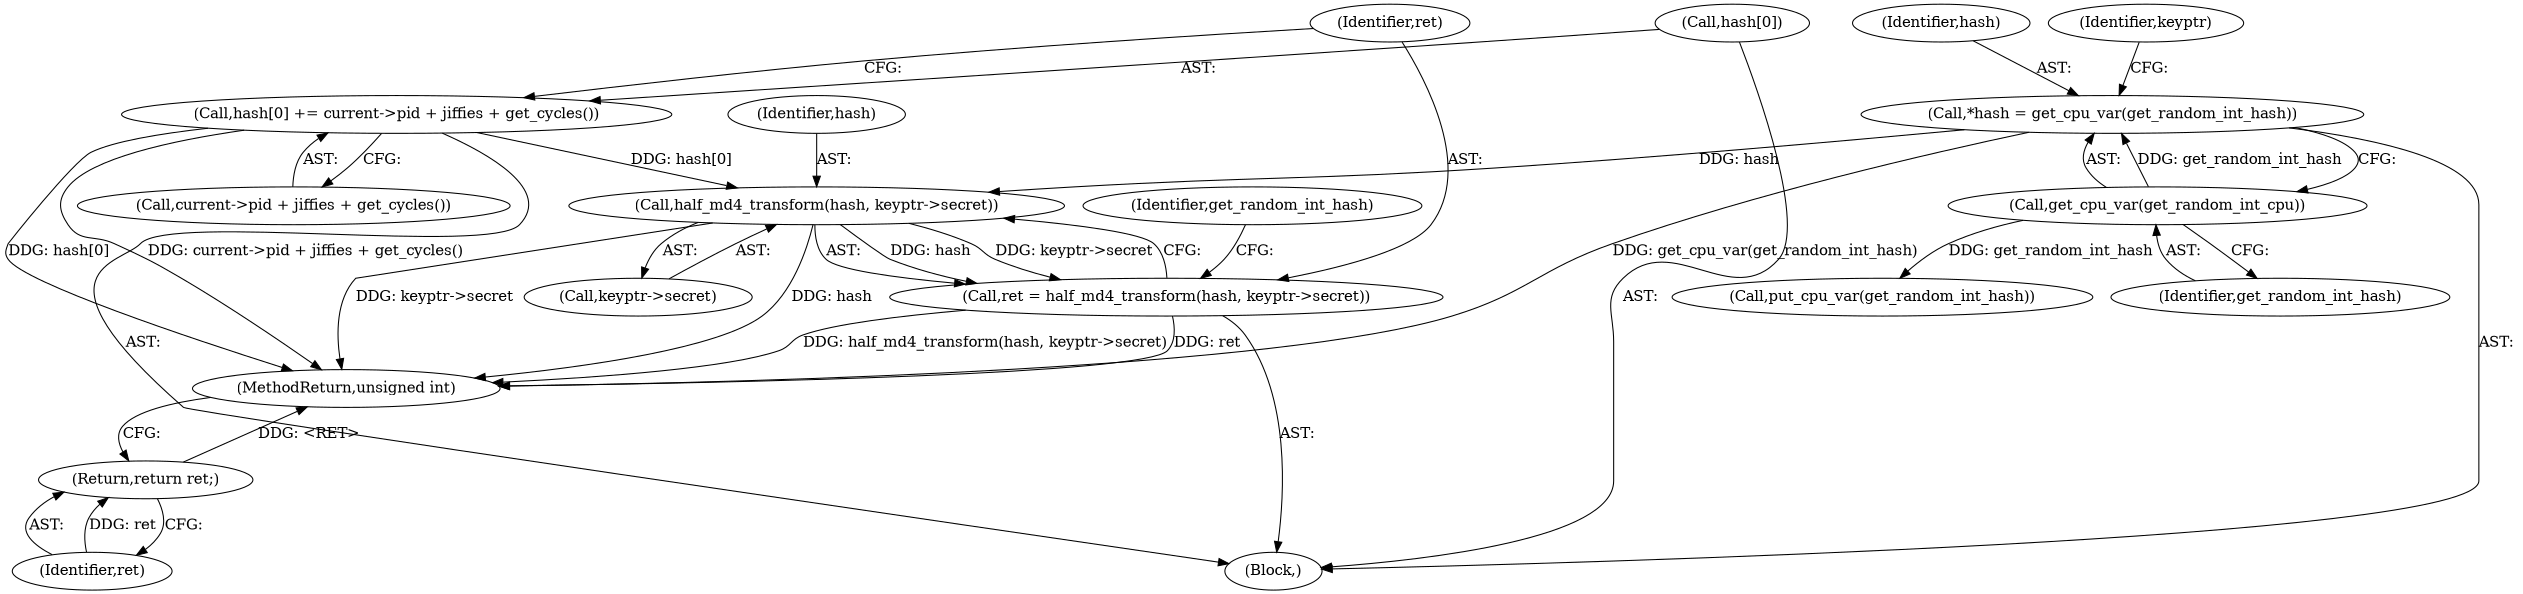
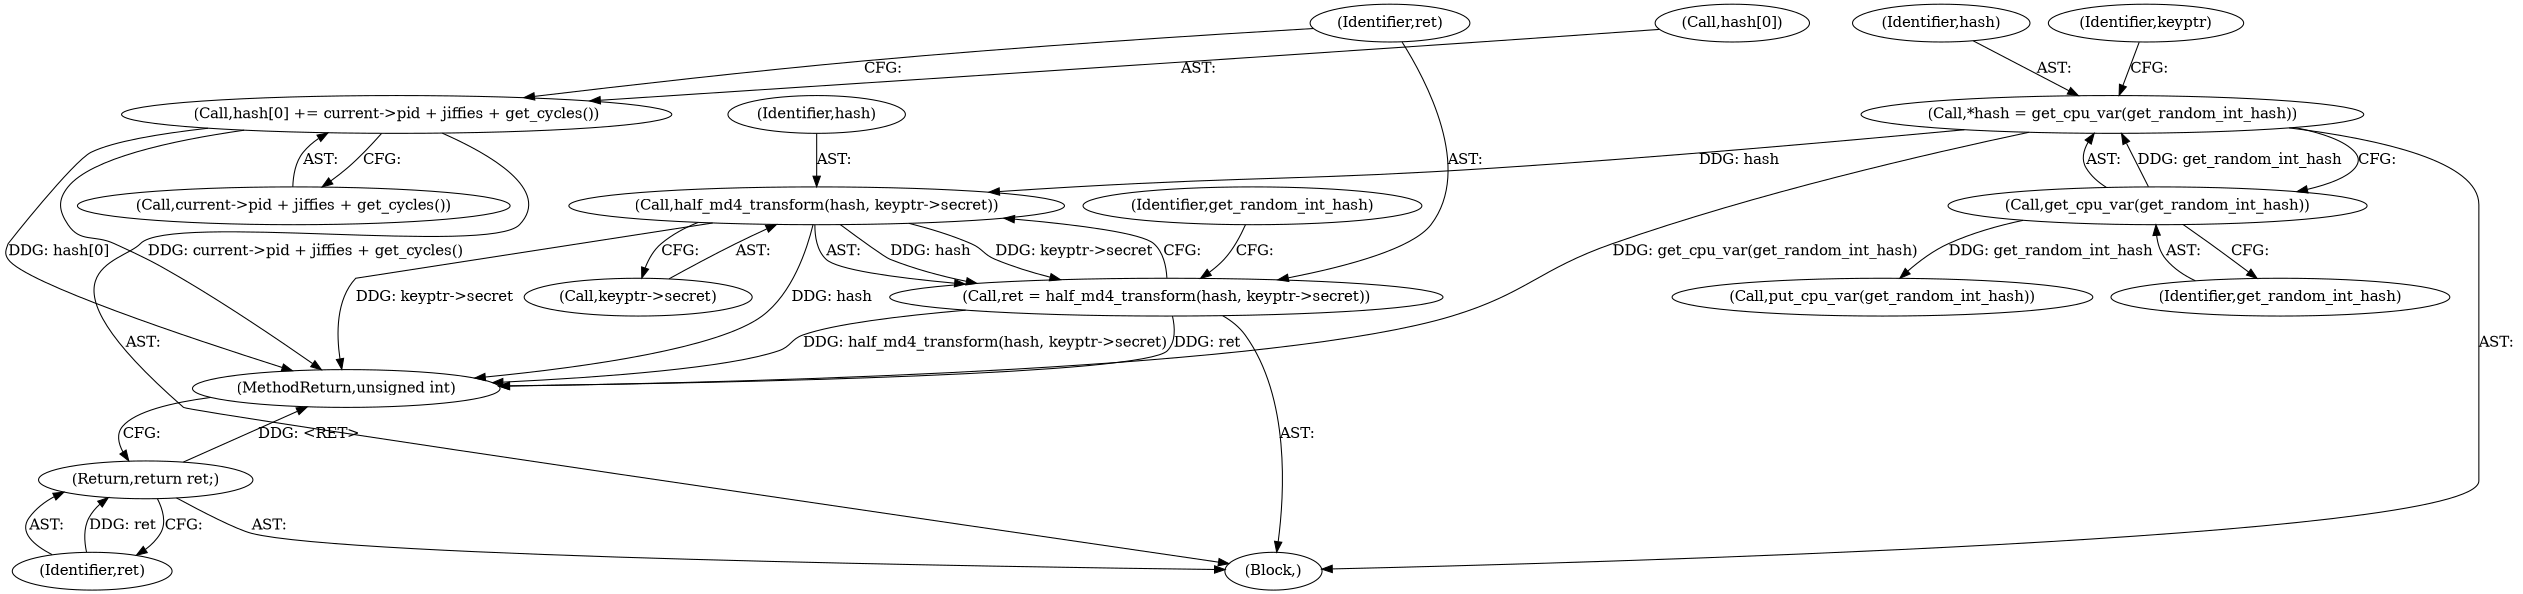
(602, 159) -> none
(2158, 206) -> (2158, 206)
(683, 251) -> (683, 251)
(1613, 335) -> (691, 559)
